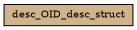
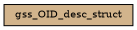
(68, 15) -> (68, 15)
